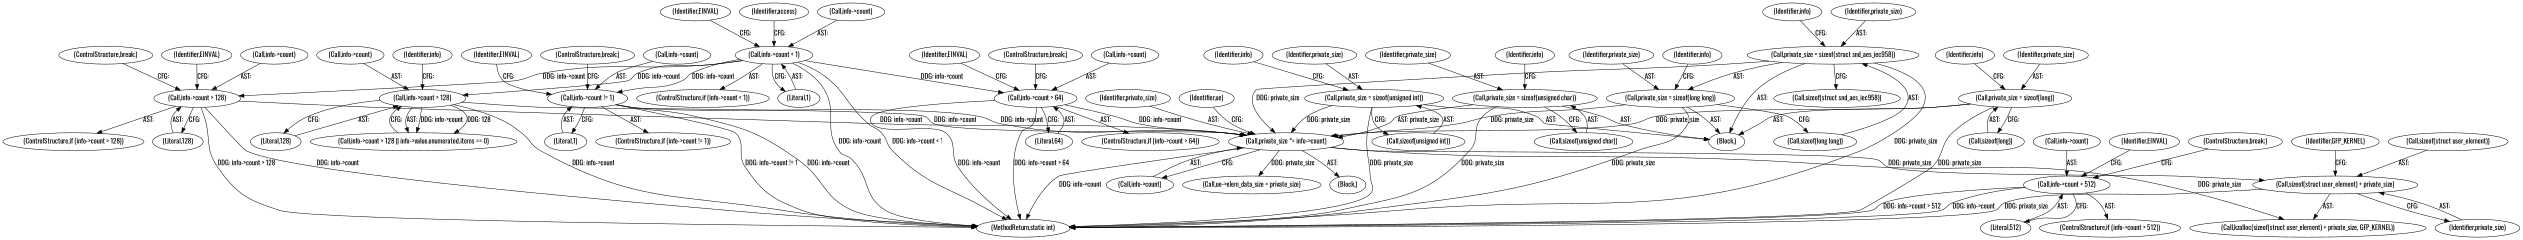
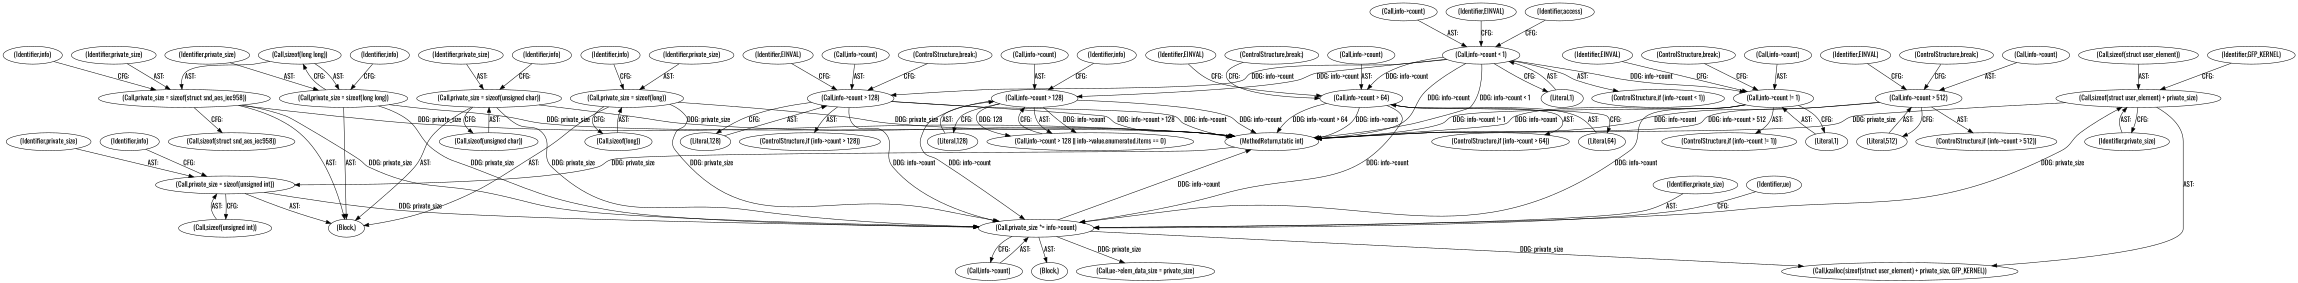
(1737, 72) -> (327, 73)
(1418, 120) -> (574, 163)
(1268, 215) -> (766, 154)
